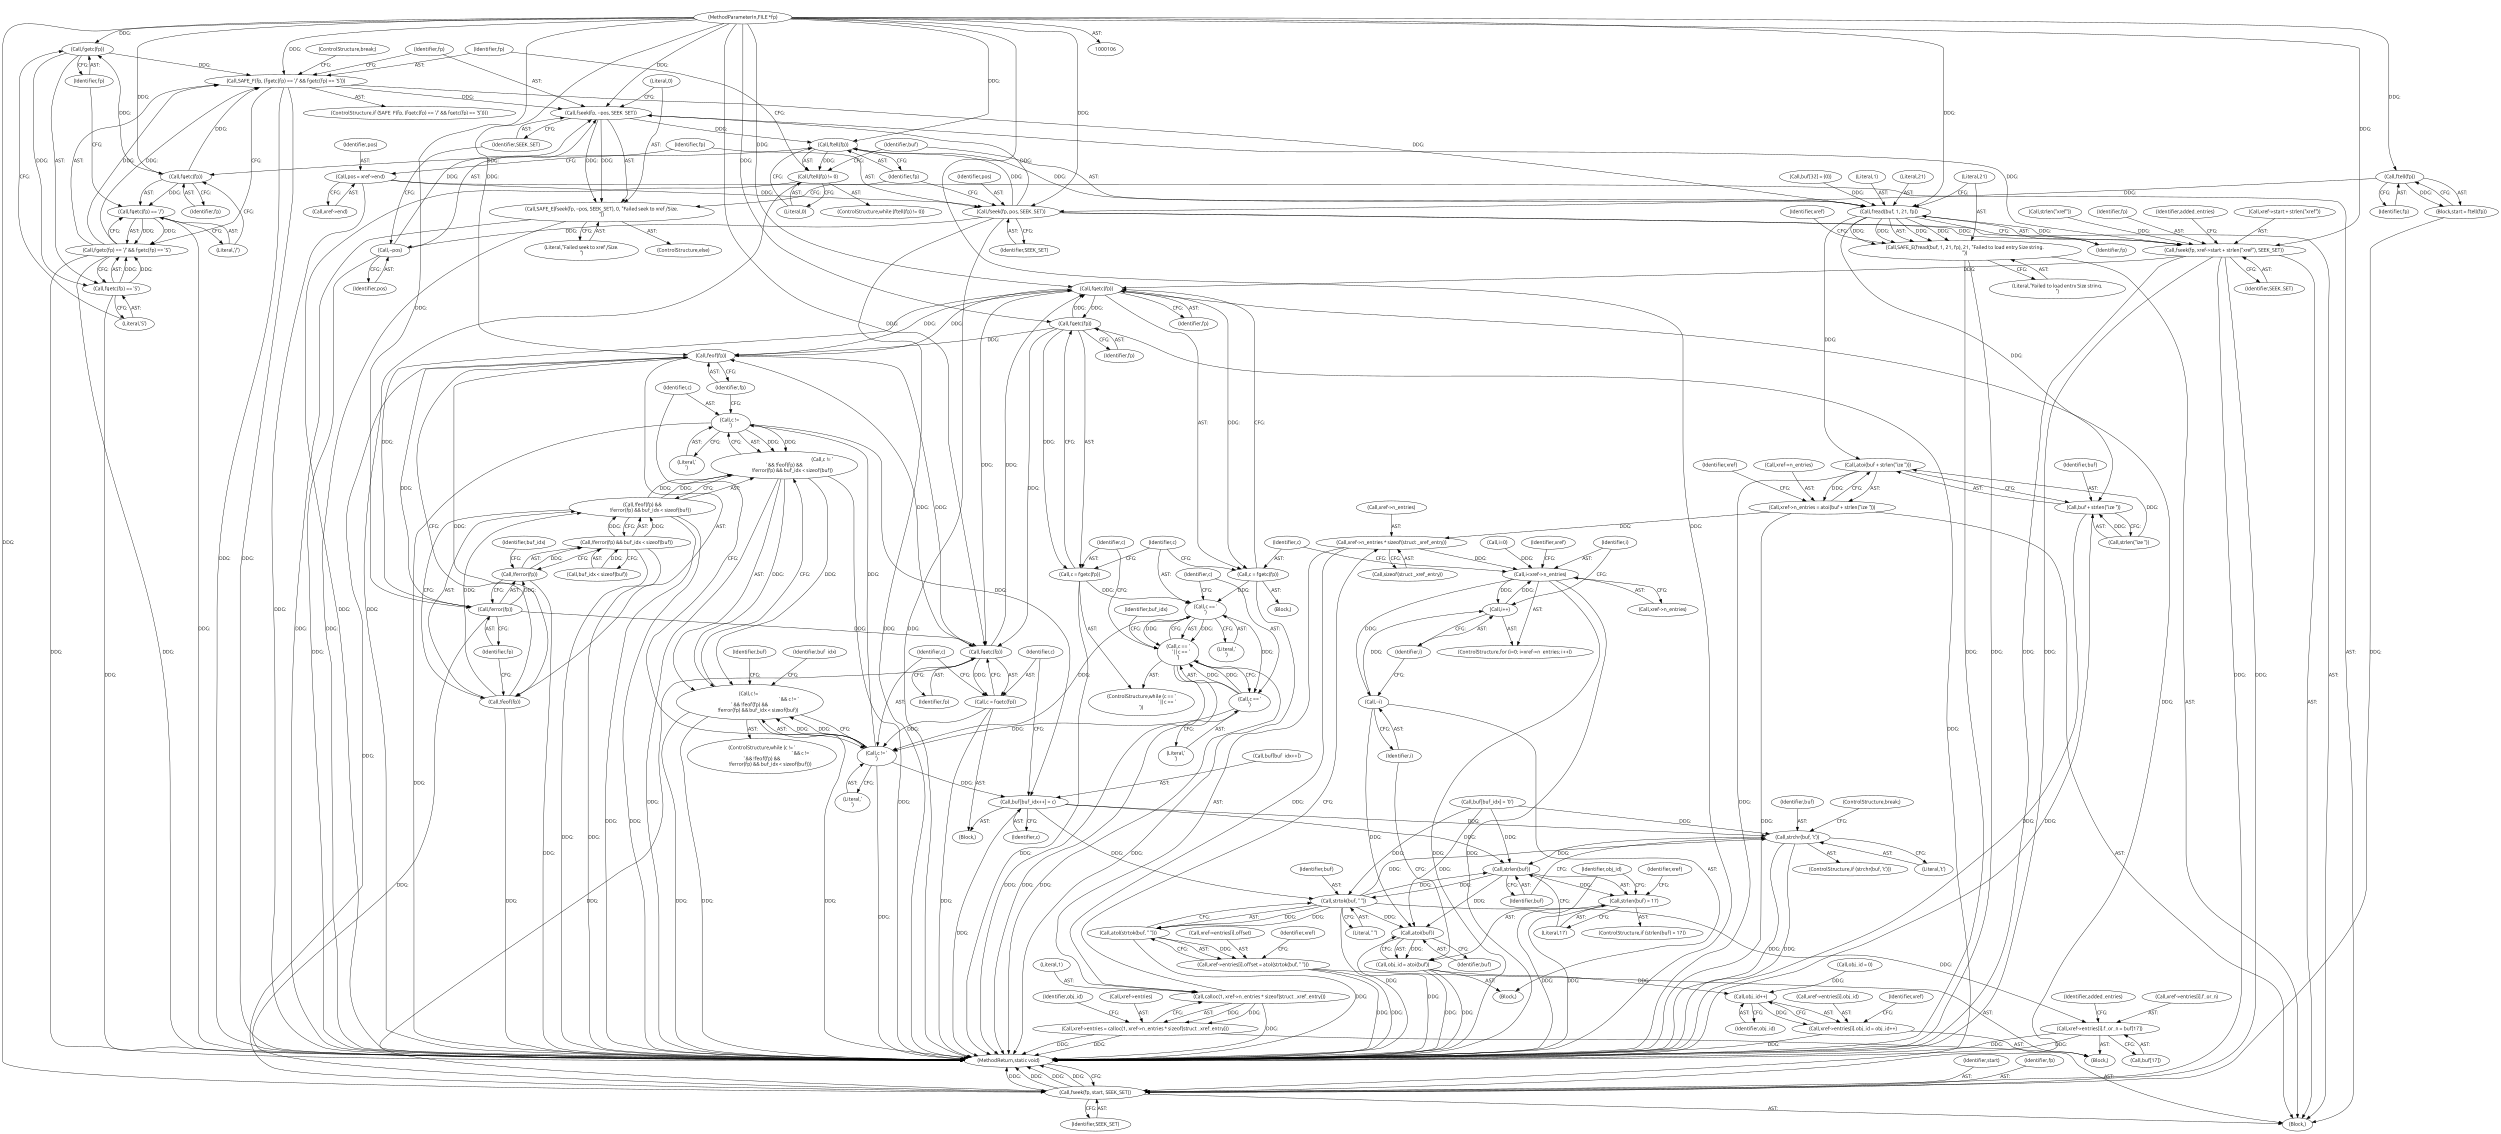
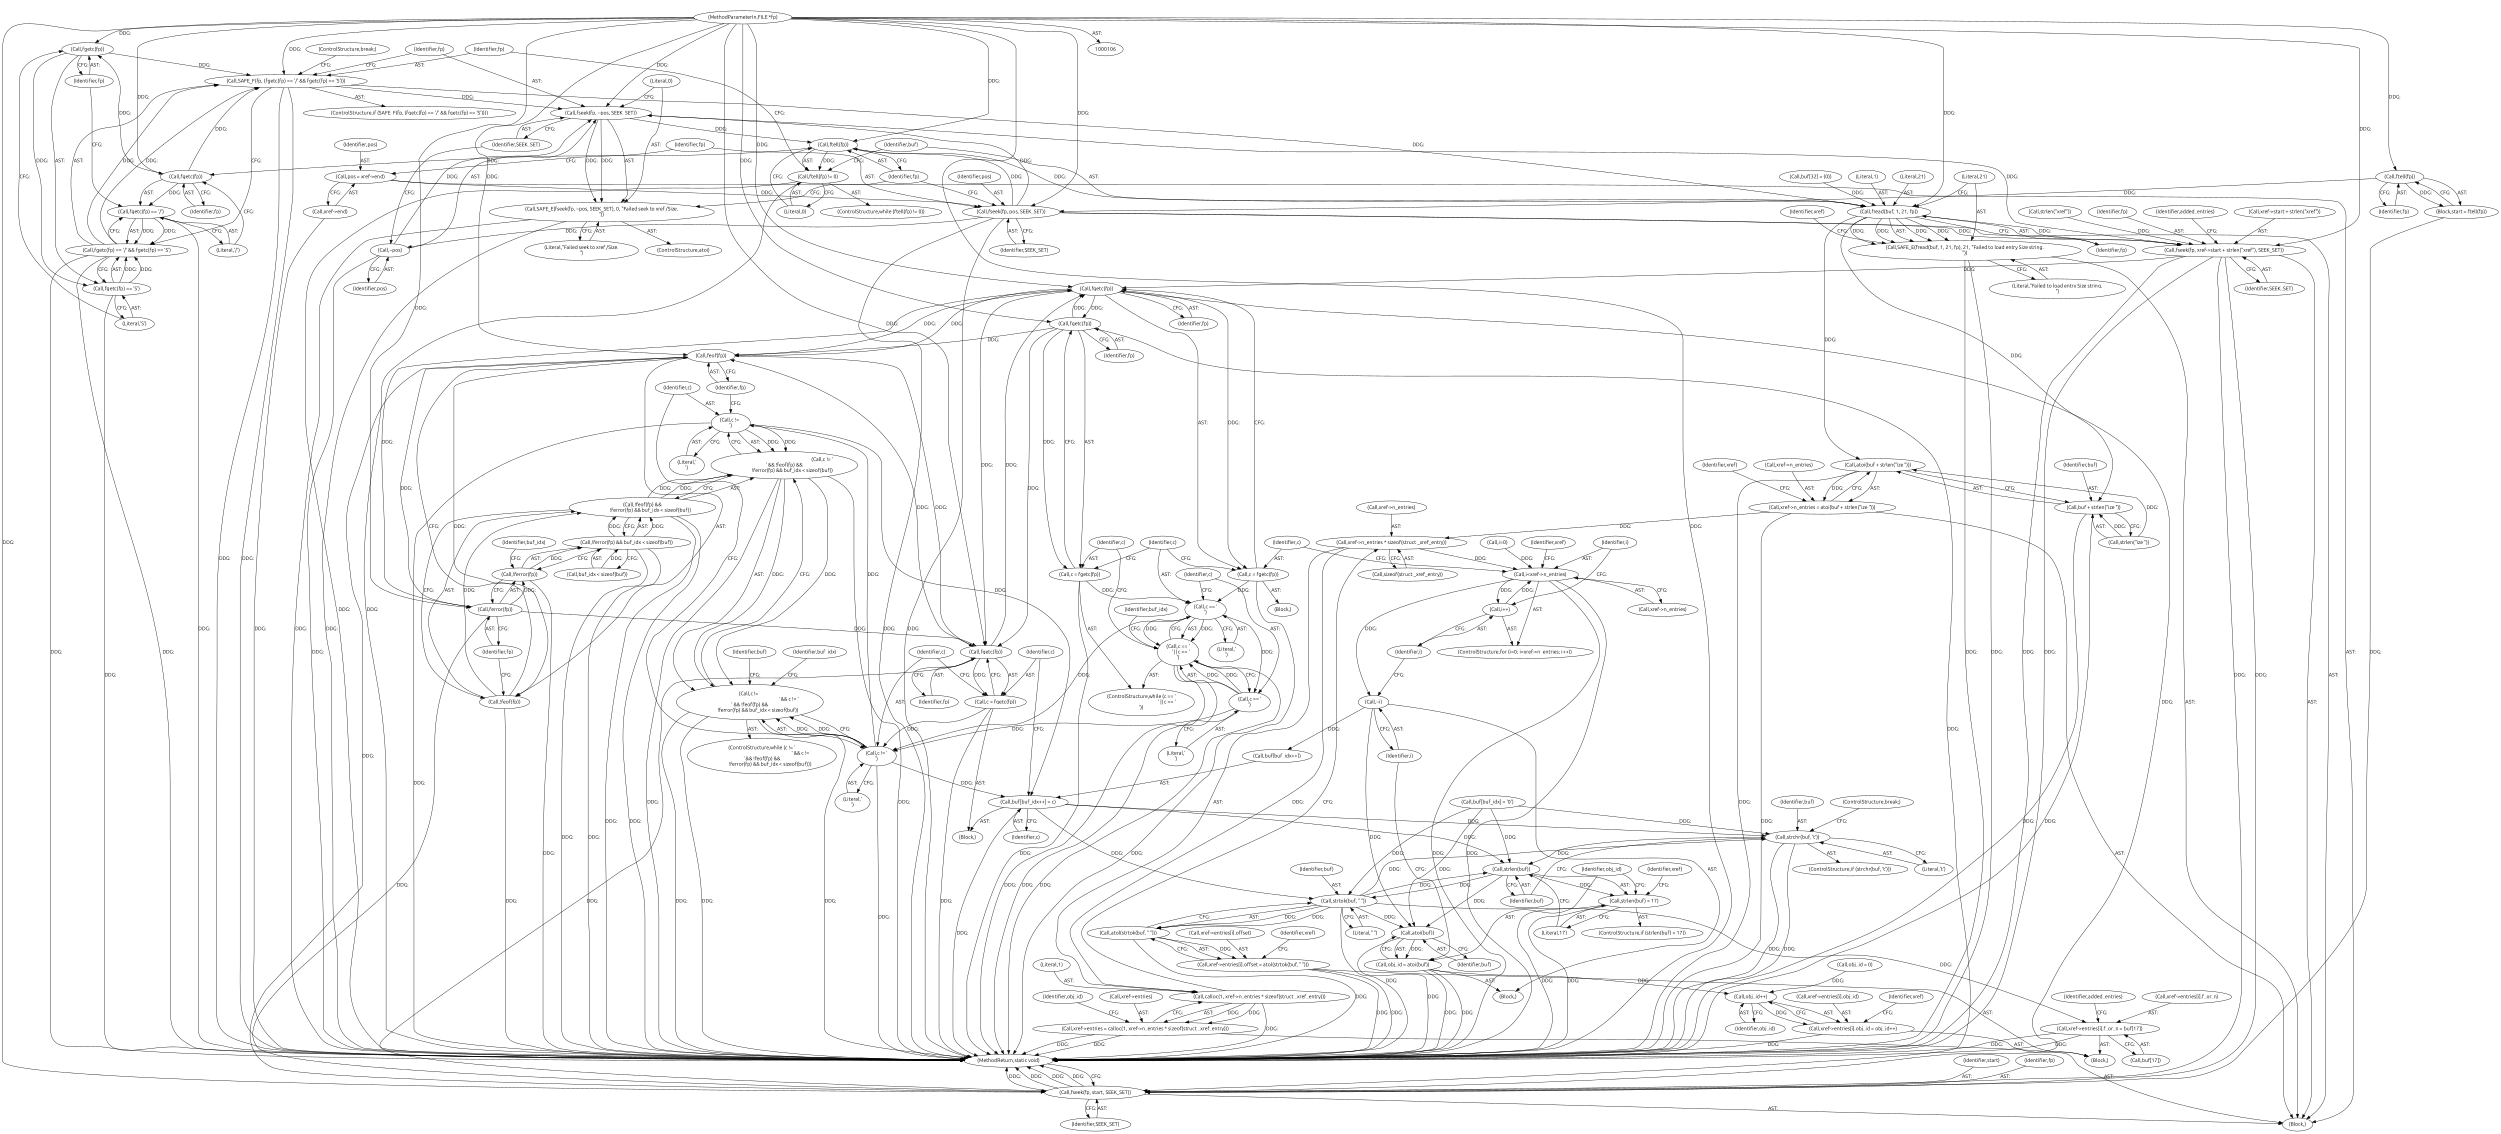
(683, 250) -> (683, 250)
(1394, 626) -> (1328, 728)
(273, 928) -> (254, 971)
